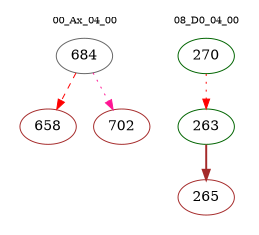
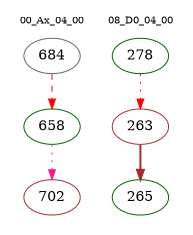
(206, 56) -> (140, 56)
(101, 87) -> (52, 157)
(48, 127) -> (52, 127)
(206, 127) -> (140, 127)
(206, 197) -> (140, 197)
